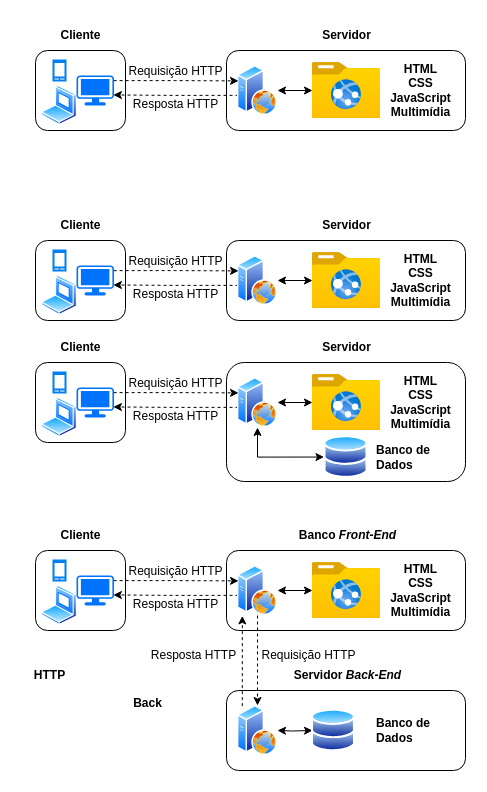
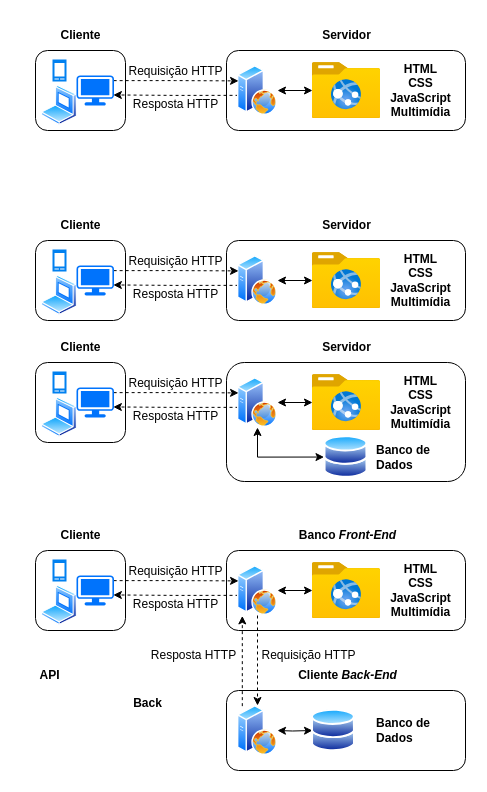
(50, 676) -> (50, 676)
(348, 676) -> (348, 676)
